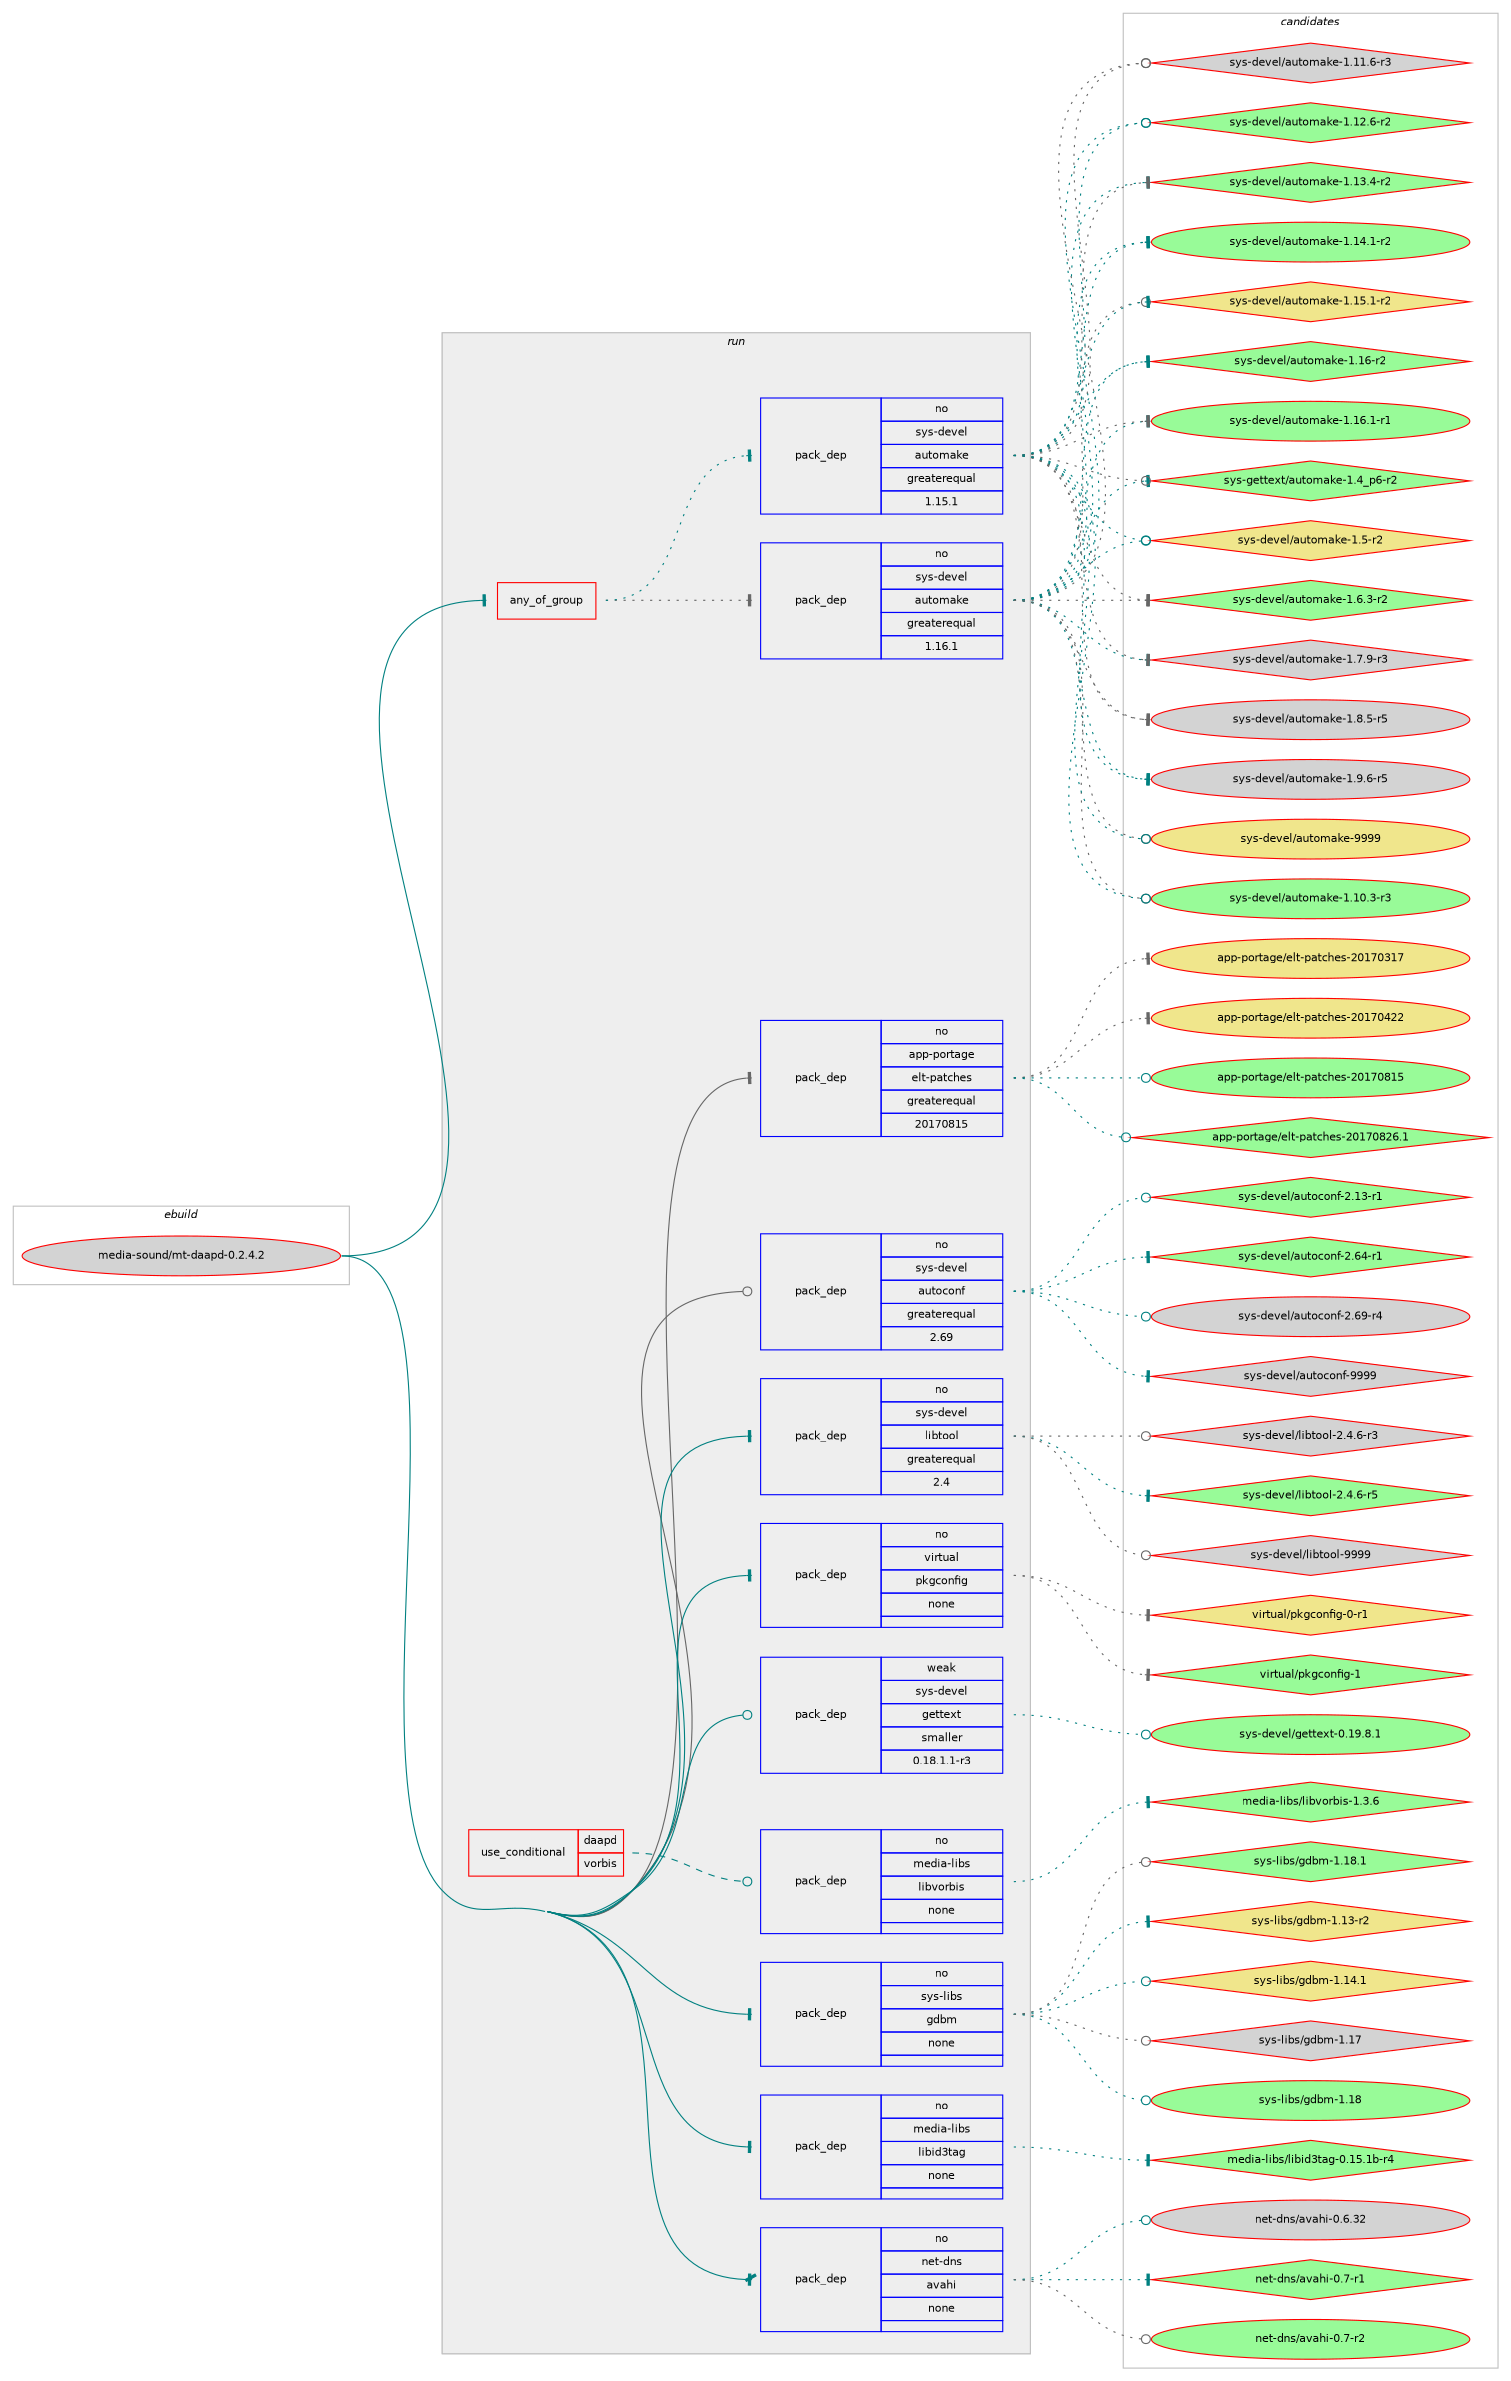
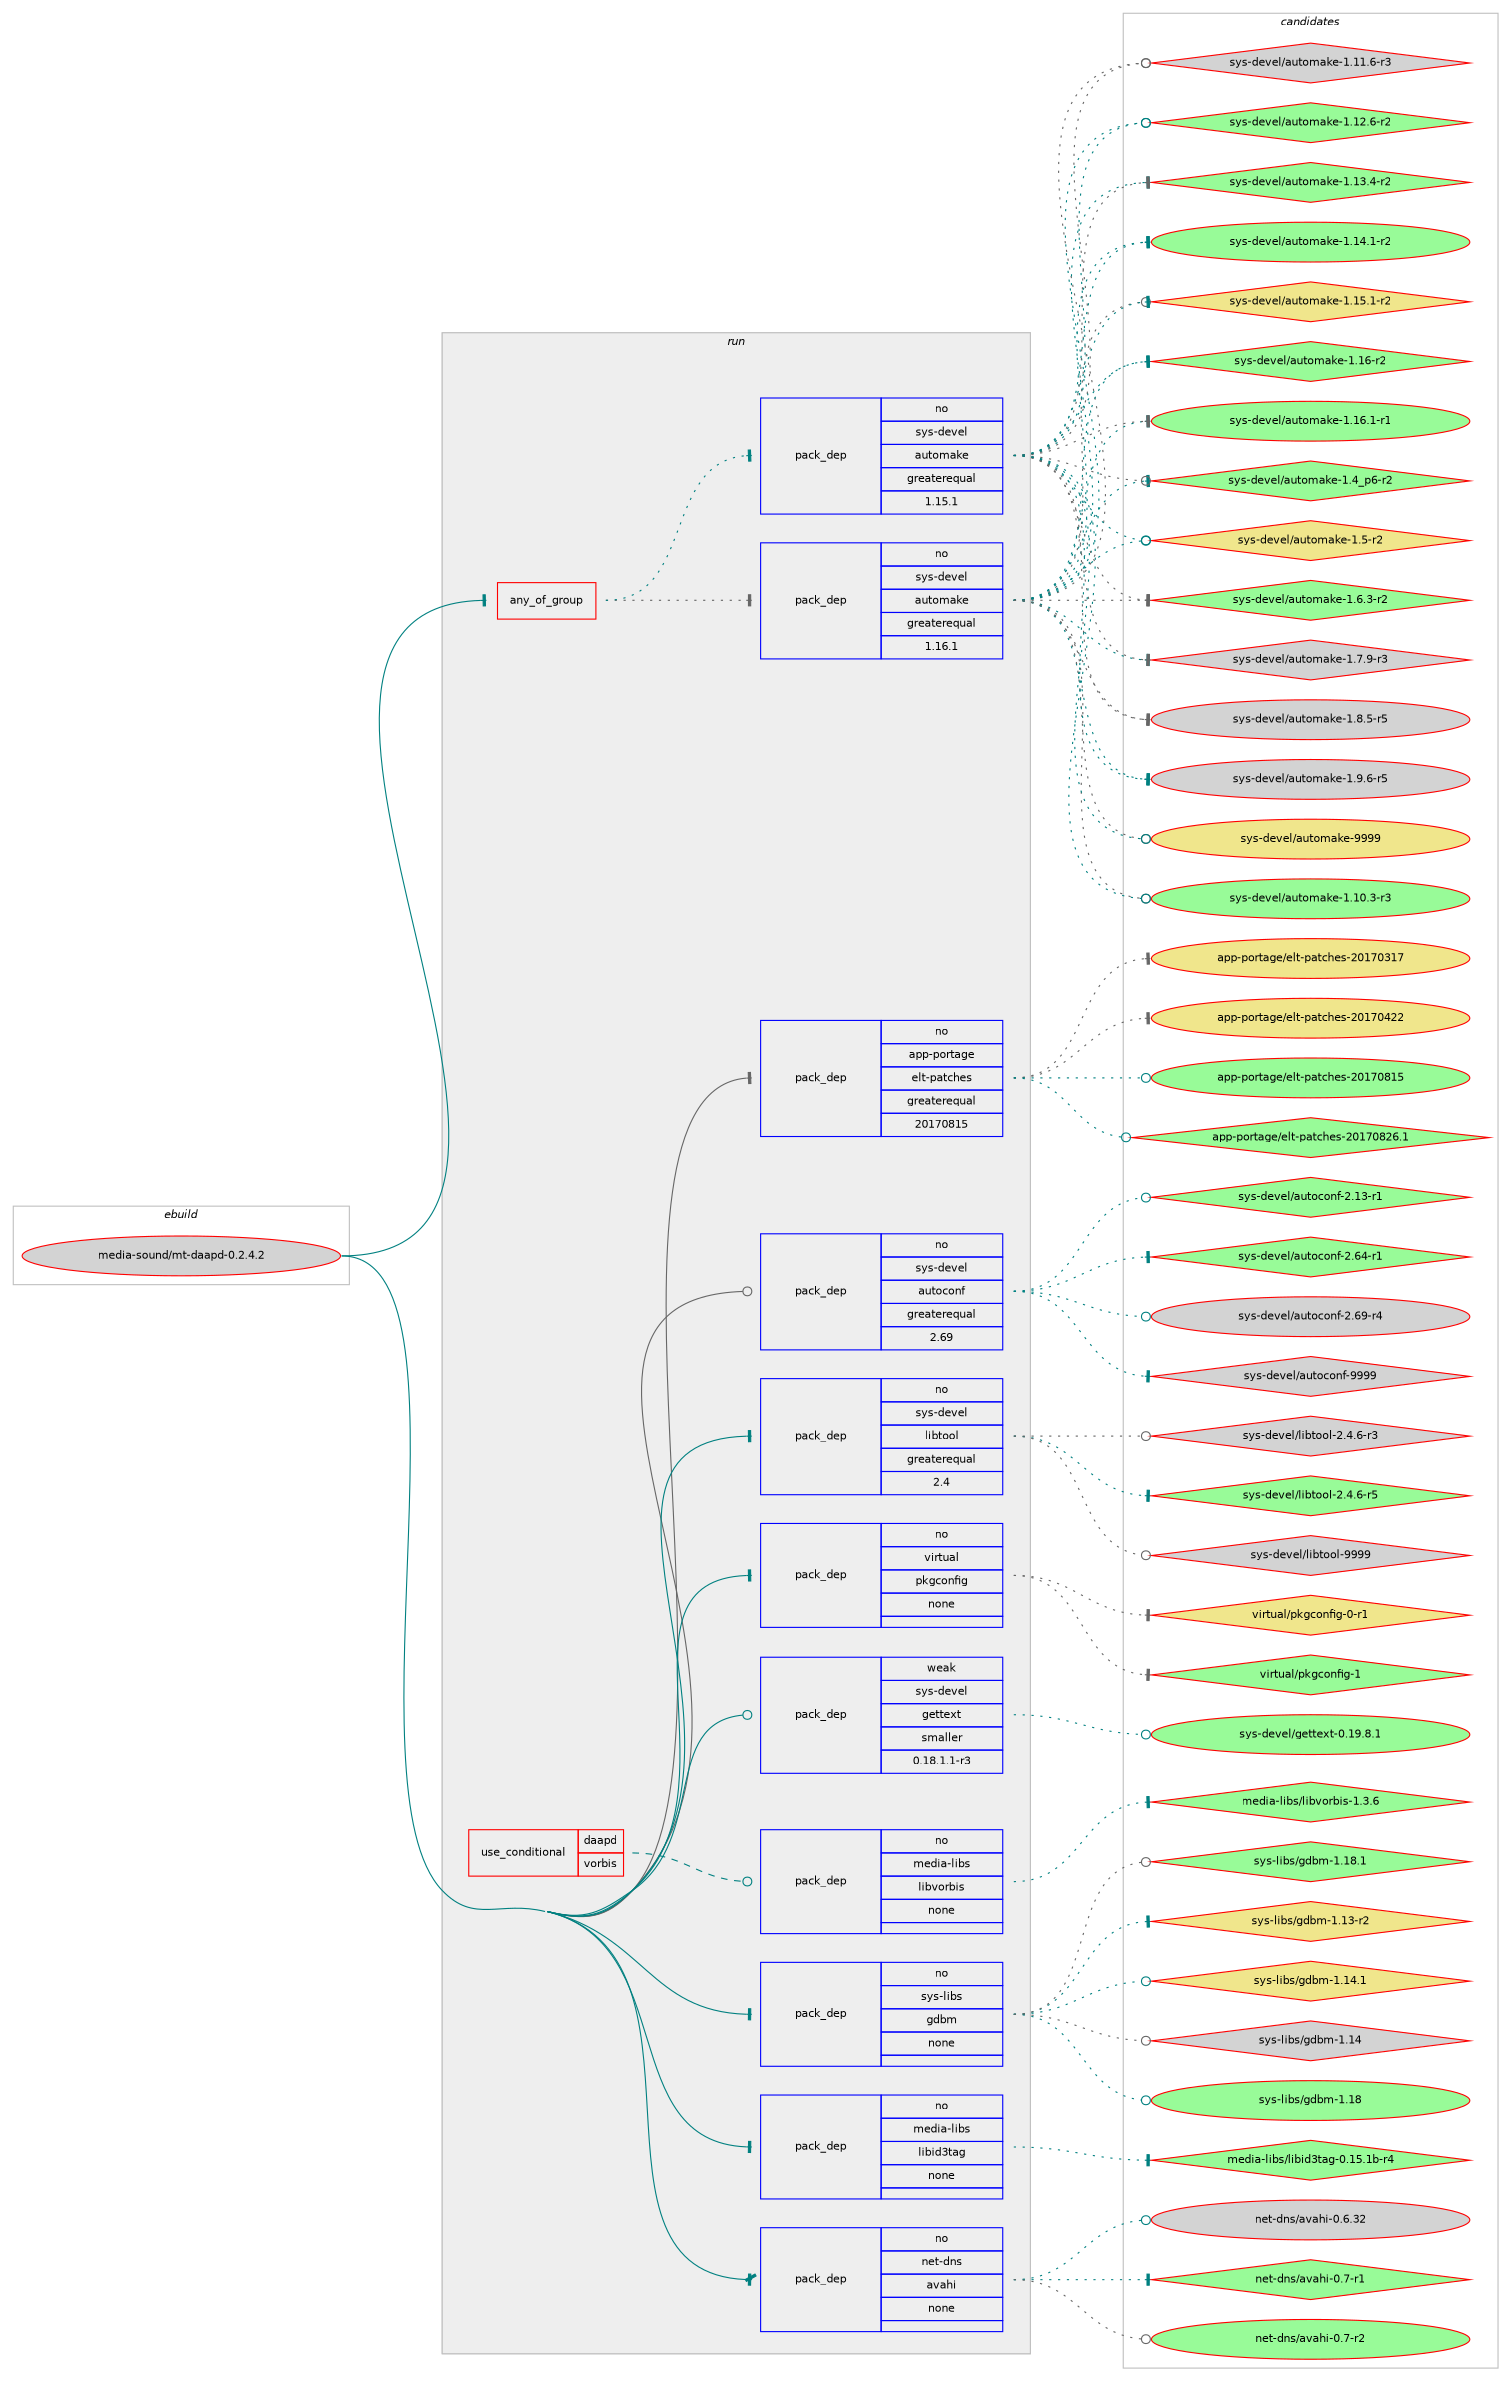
(1311, 481) -> (1311, 481)
(1311, 2041) -> (1311, 2041)
